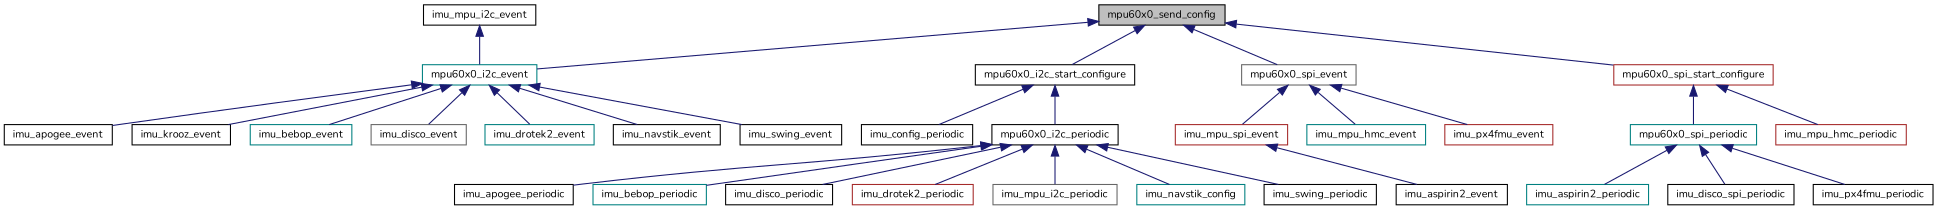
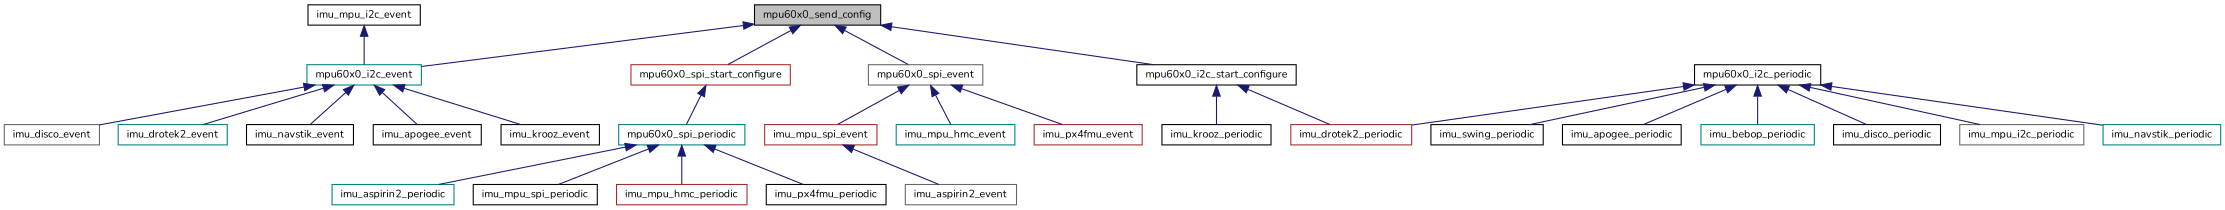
(1772, 107) -> (682, 170)
(1055, 110) -> (1289, 107)
(301, 135) -> none
(791, 135) -> none
(917, 135) -> (1216, 135)
(1191, 195) -> (2162, 135)
(1452, 195) -> (961, 195)
(1731, 195) -> (535, 195)
